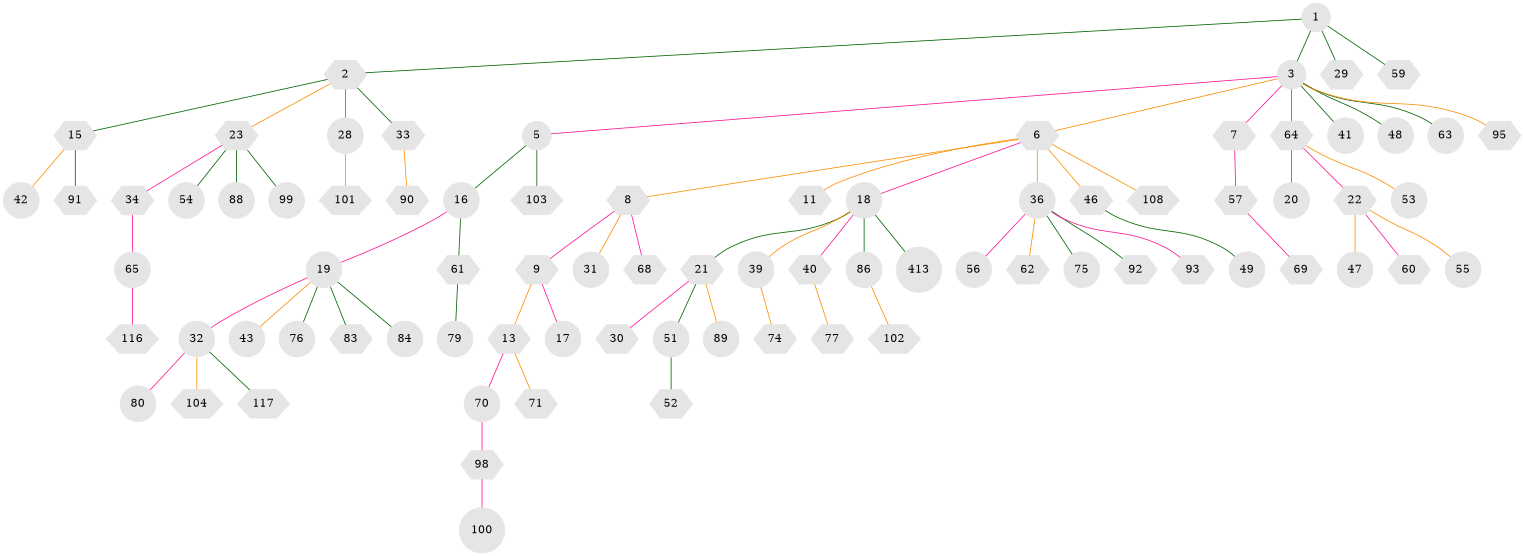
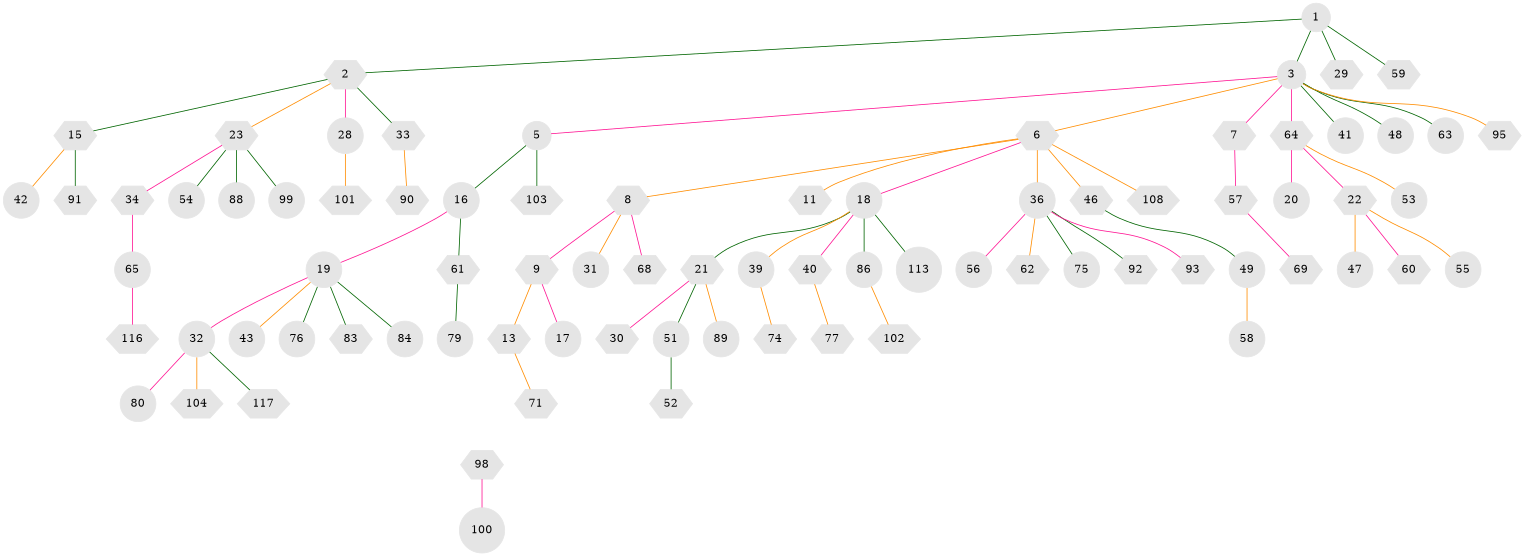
(919, 270) -> (919, 270)
none -> (1247, 339)
(482, 404) -> none
